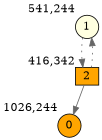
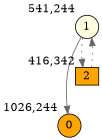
(80, 96) -> (68, 70)
